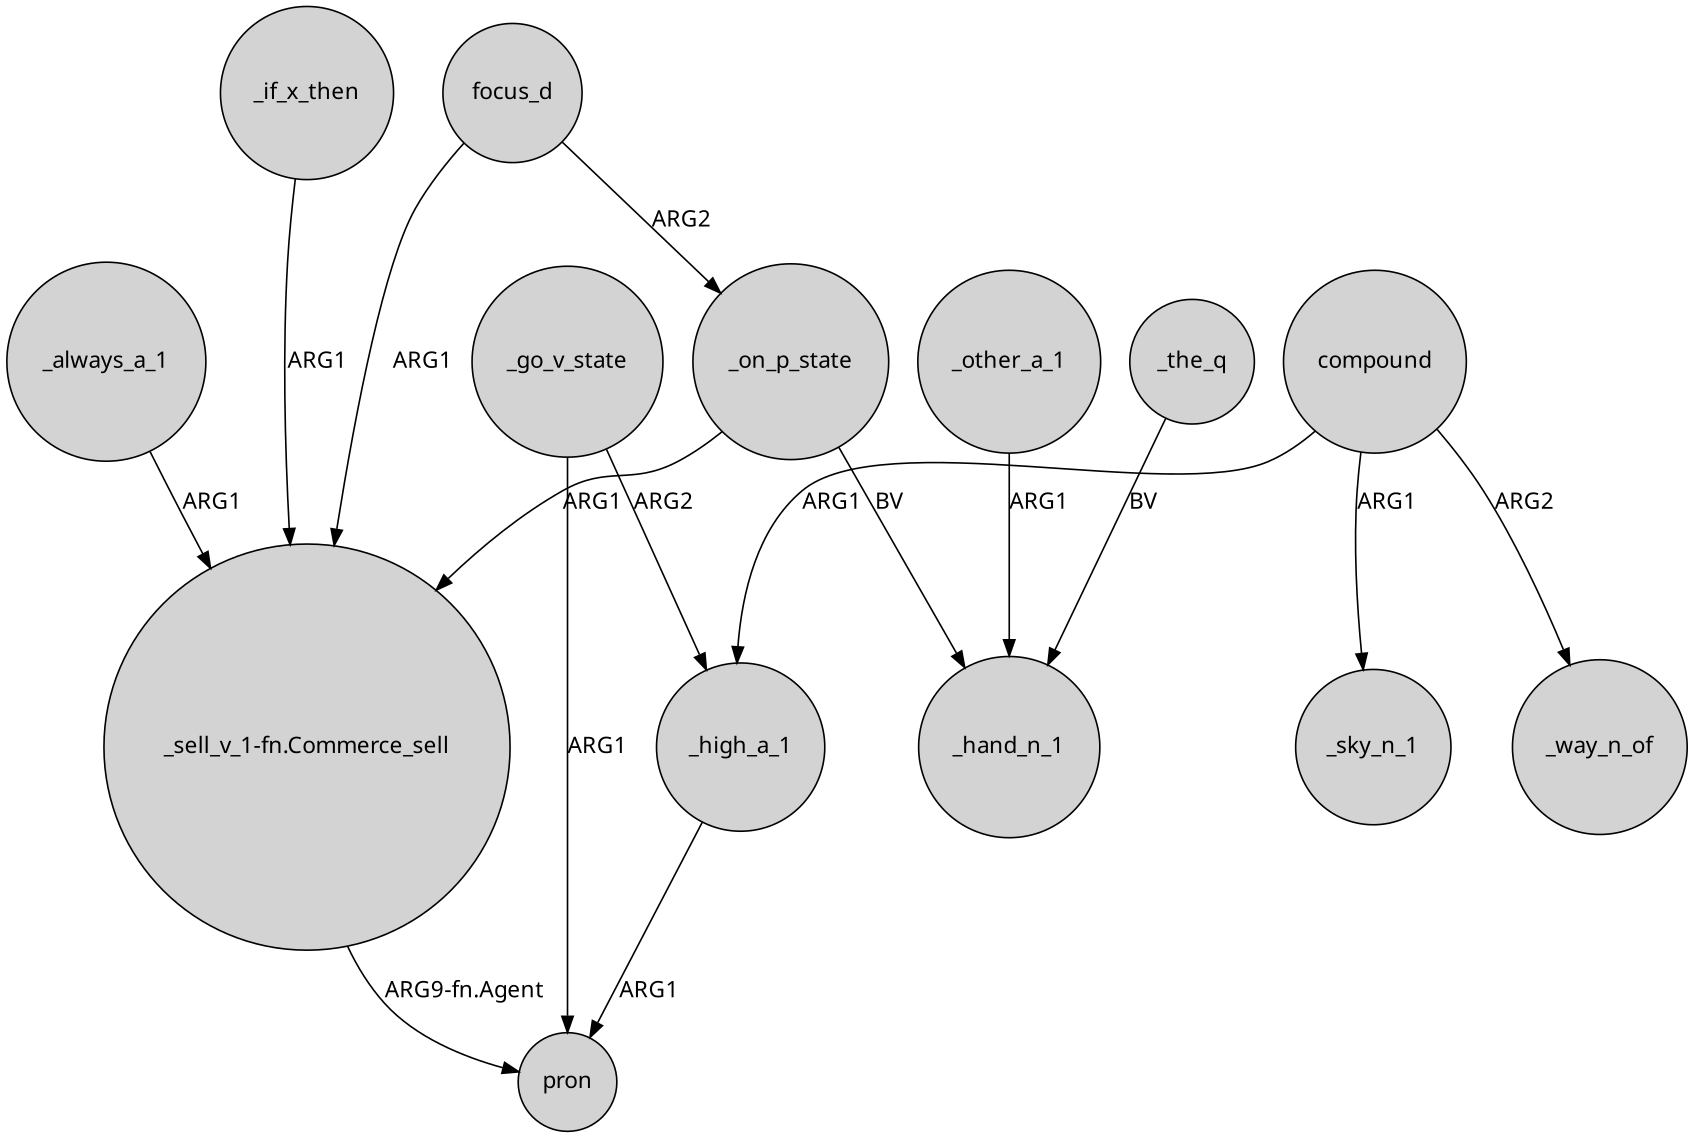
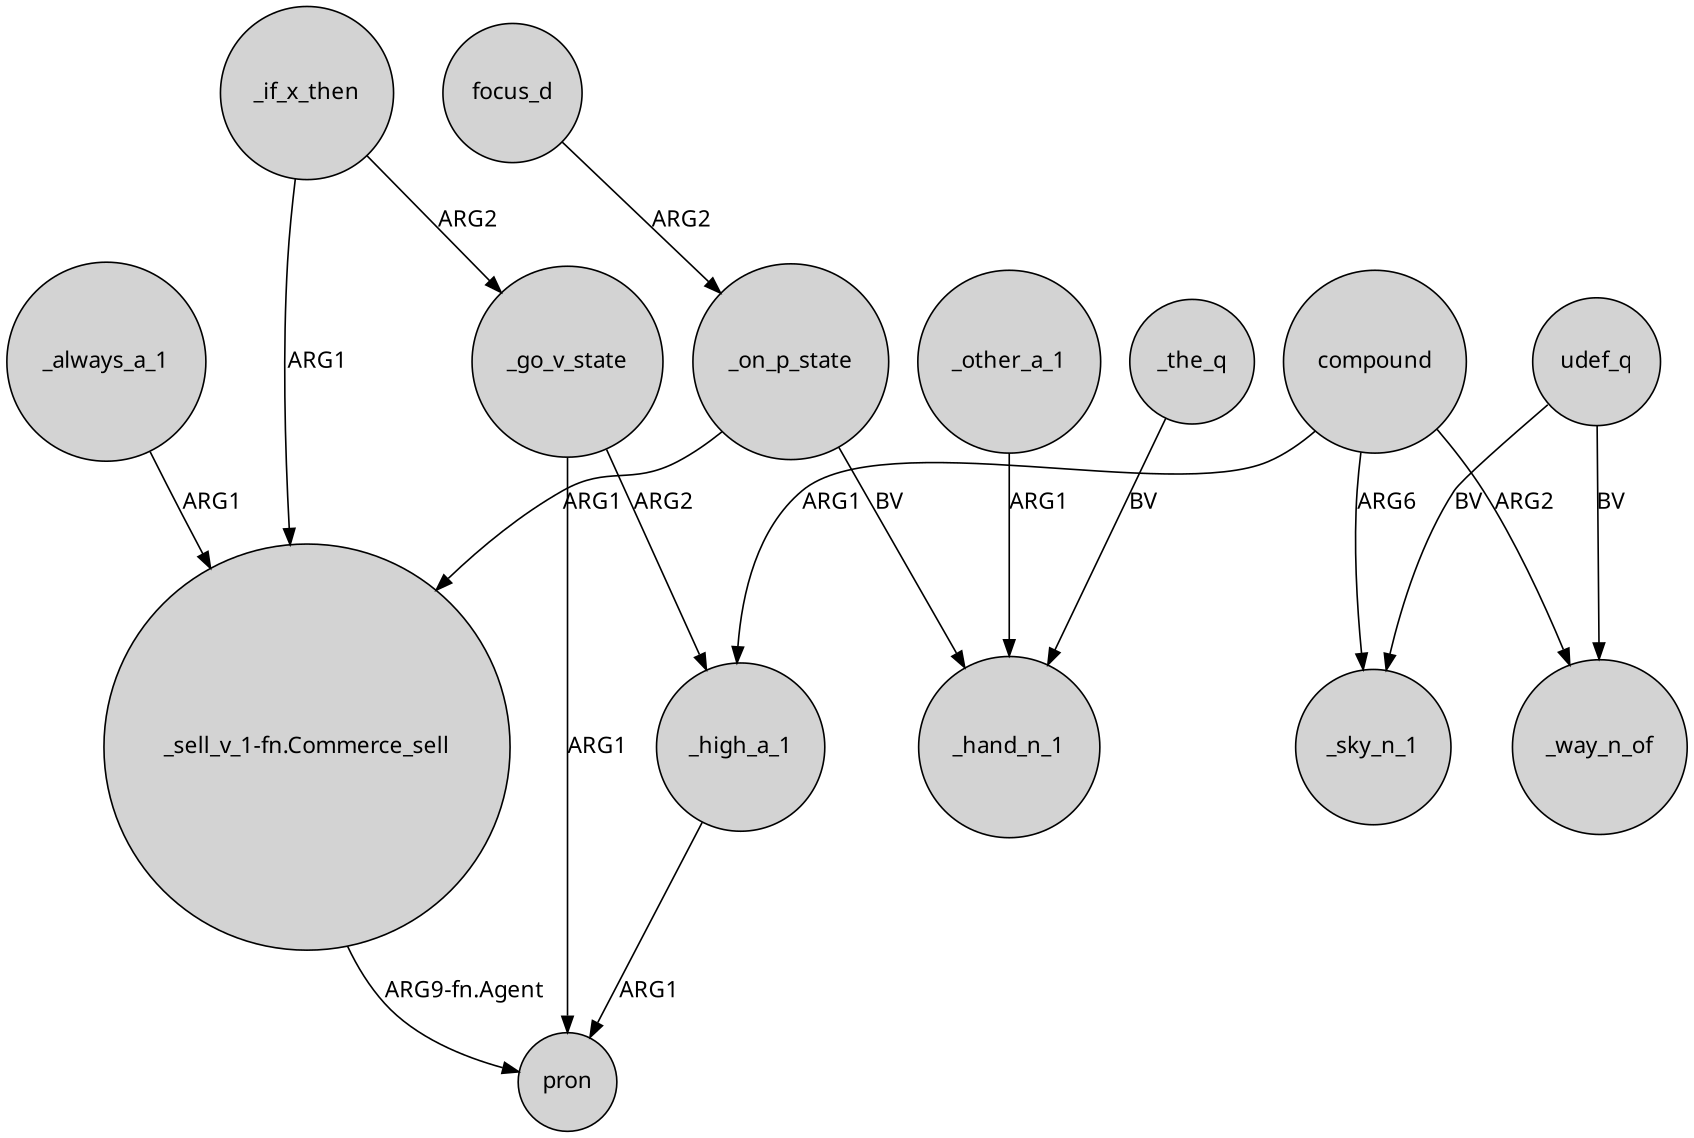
none -> (428, 218)
(376, 326) -> none
none -> (1597, 362)
(1387, 503) -> (1387, 503)
